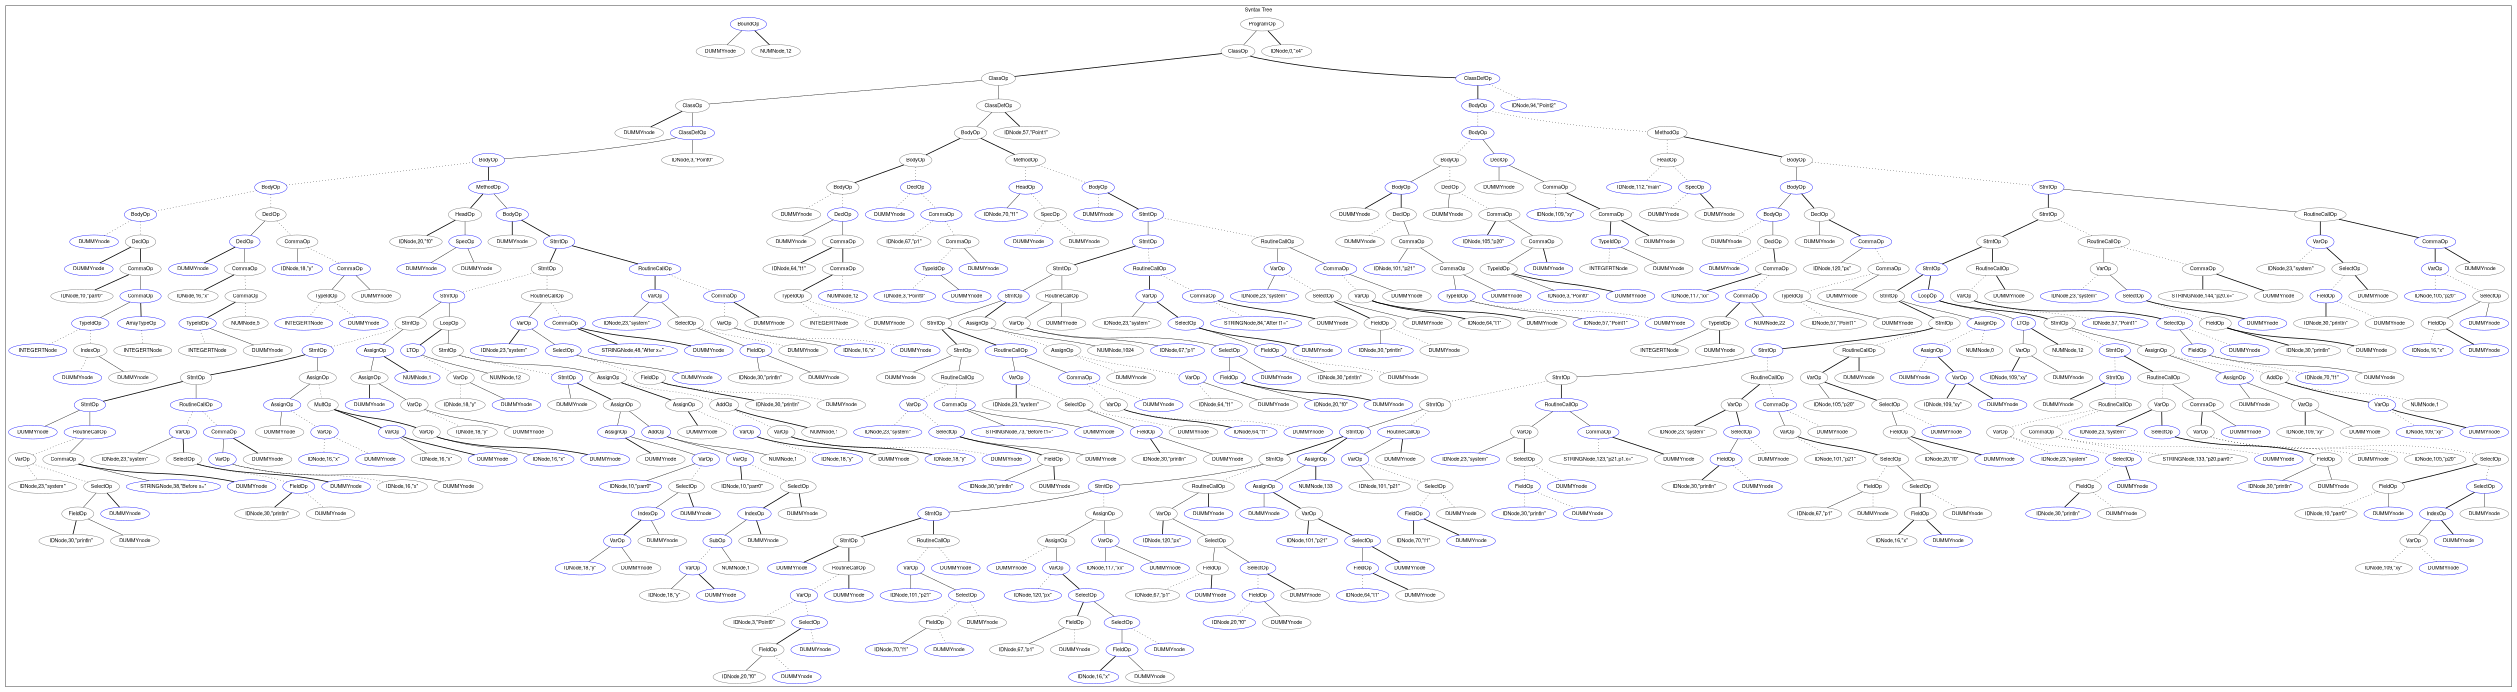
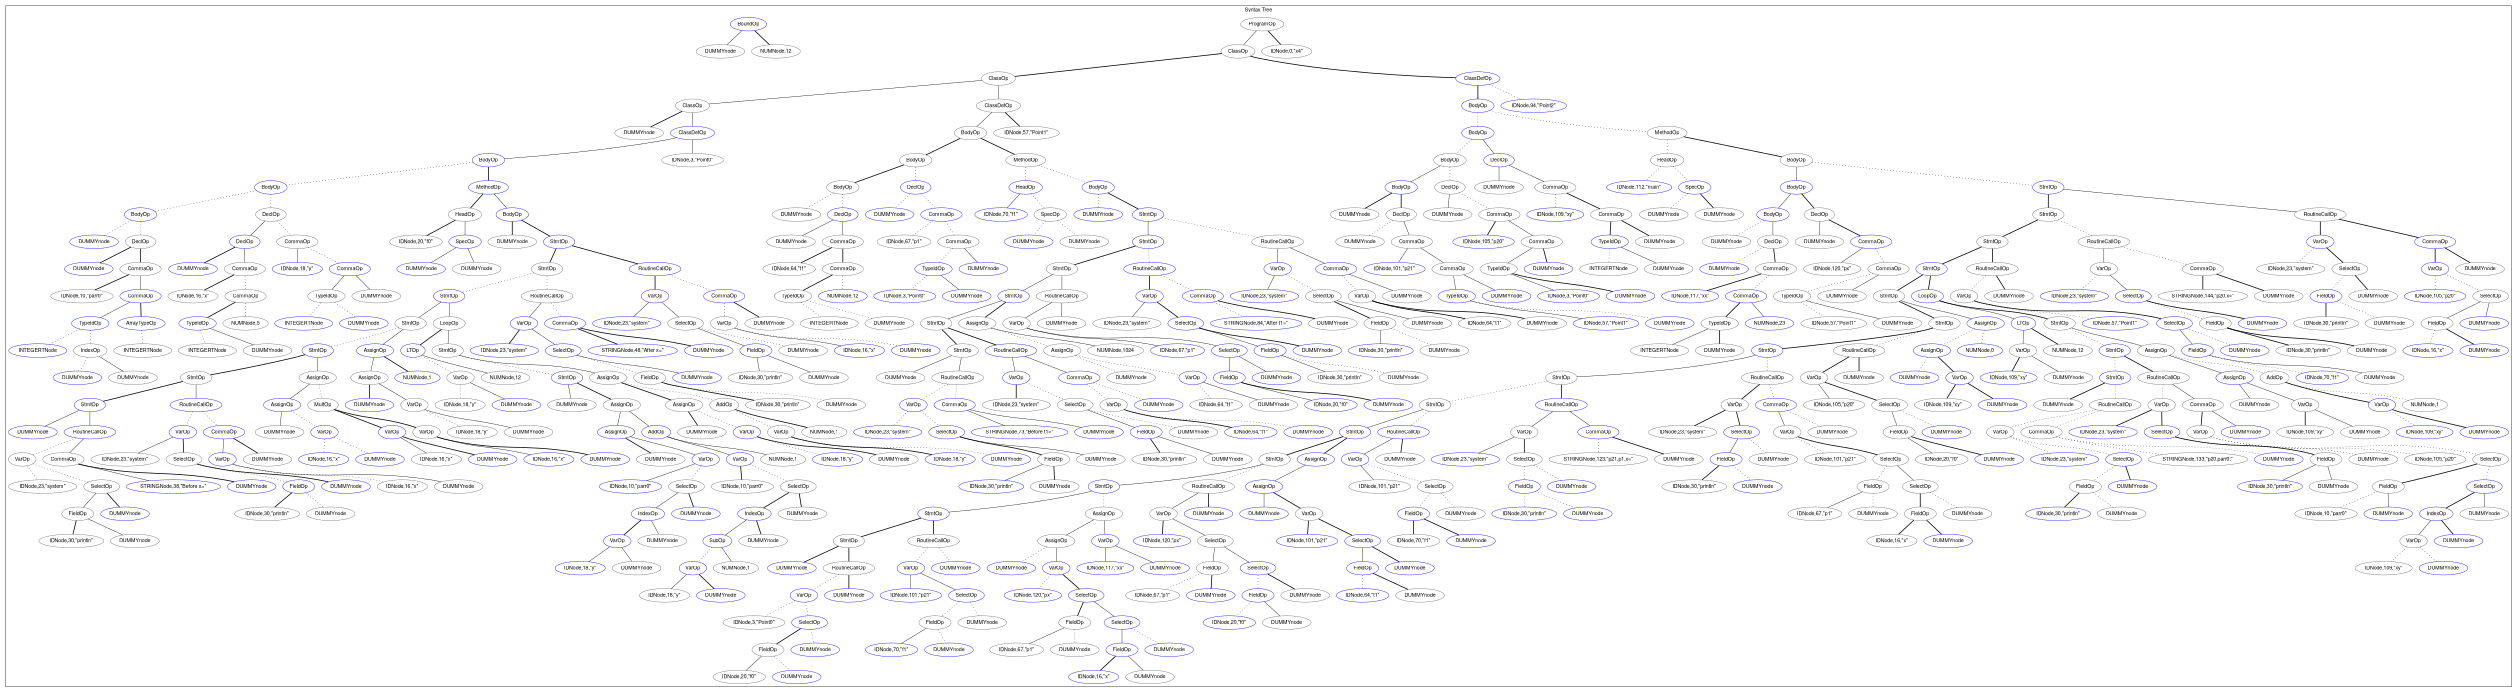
(1770, 323) -> (1770, 323)
(1980, 351) -> (1980, 351)
(1316, 487) -> none
